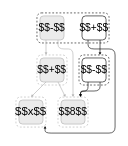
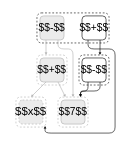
(31, 112) -> (31, 112)
(73, 112) -> (73, 112)
